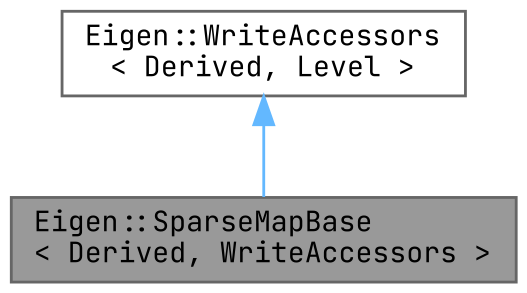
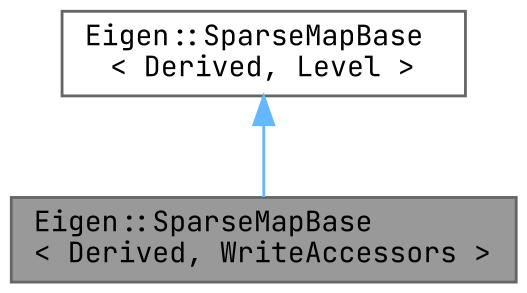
(264, 54) -> (264, 54)
